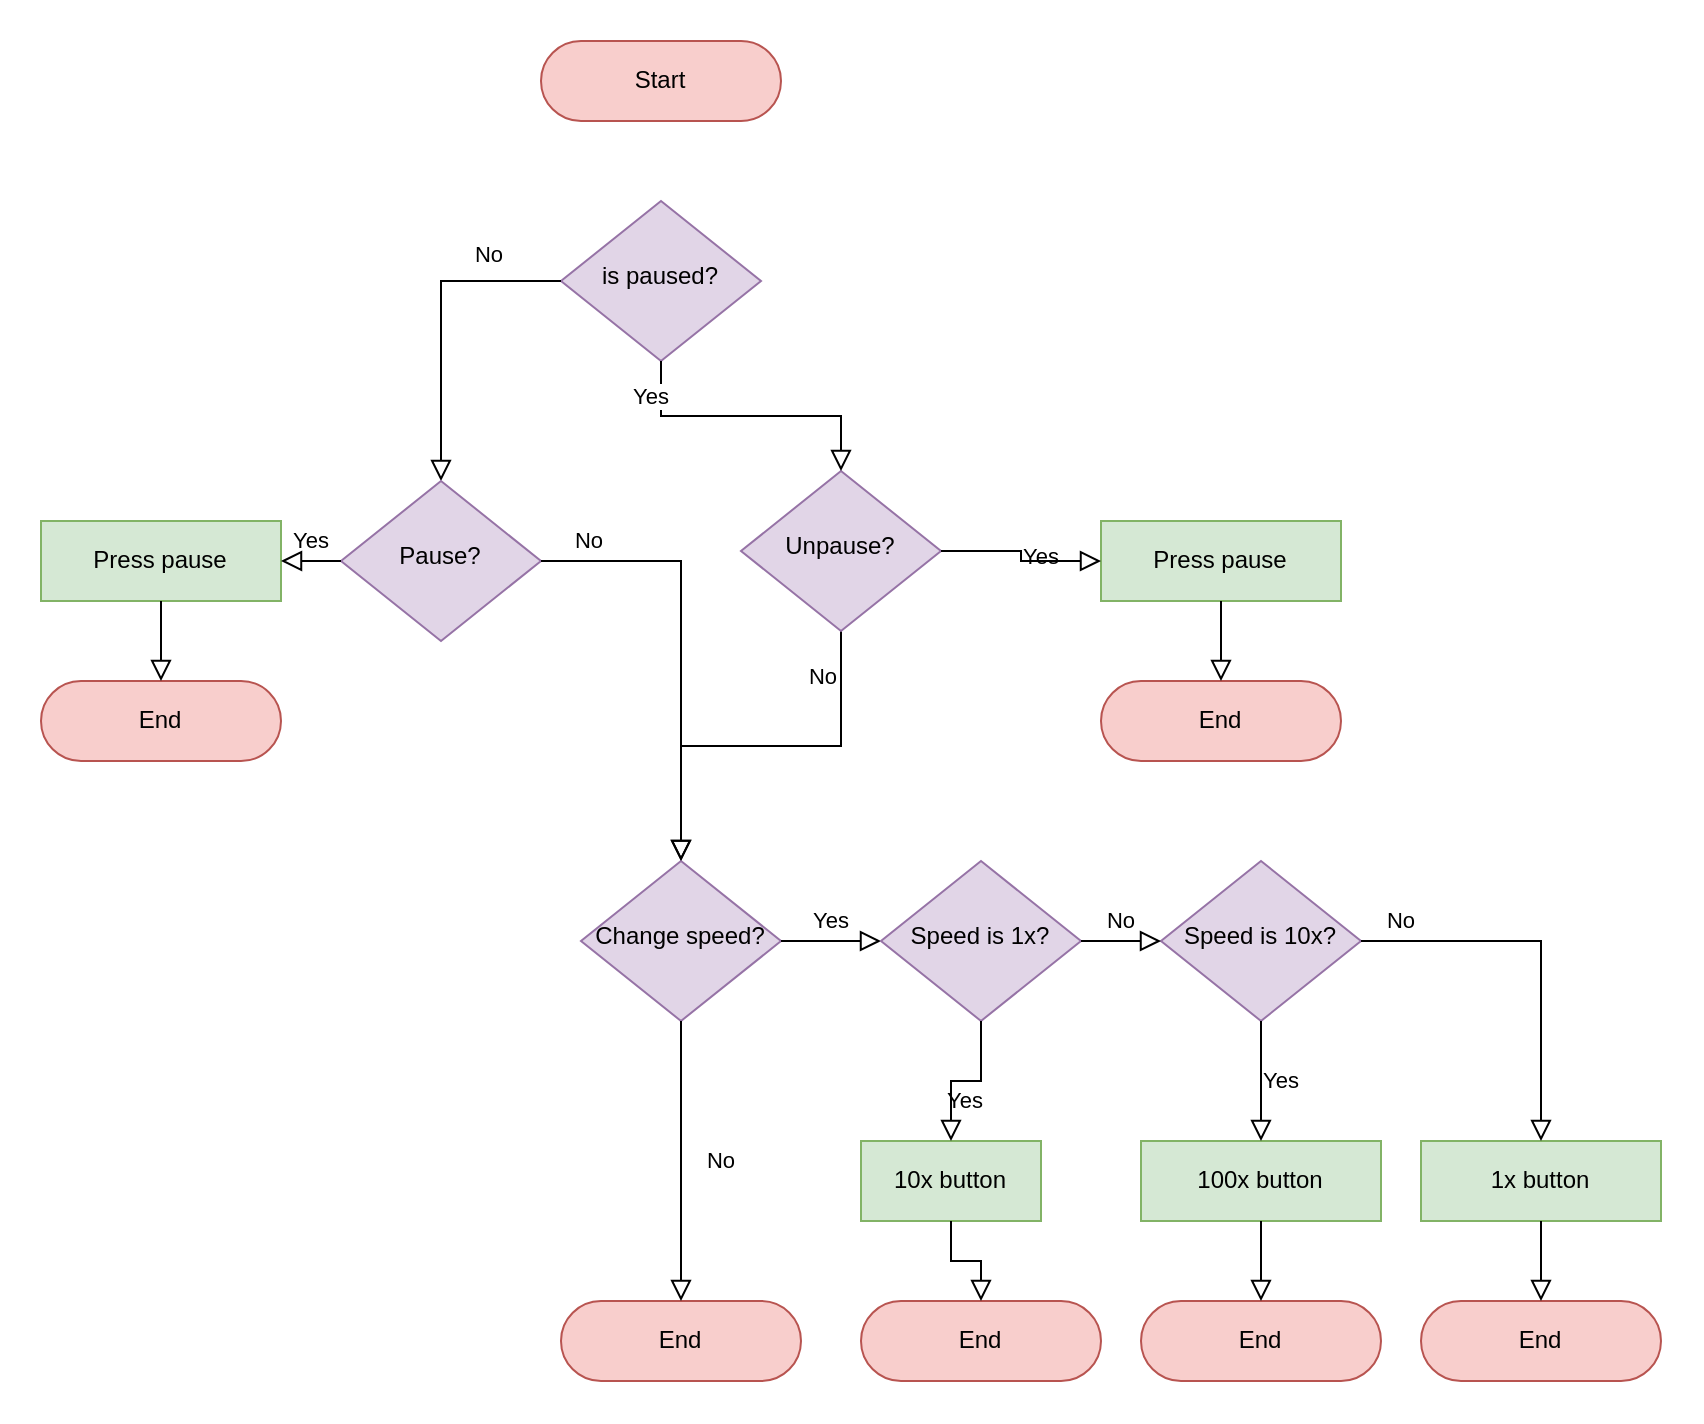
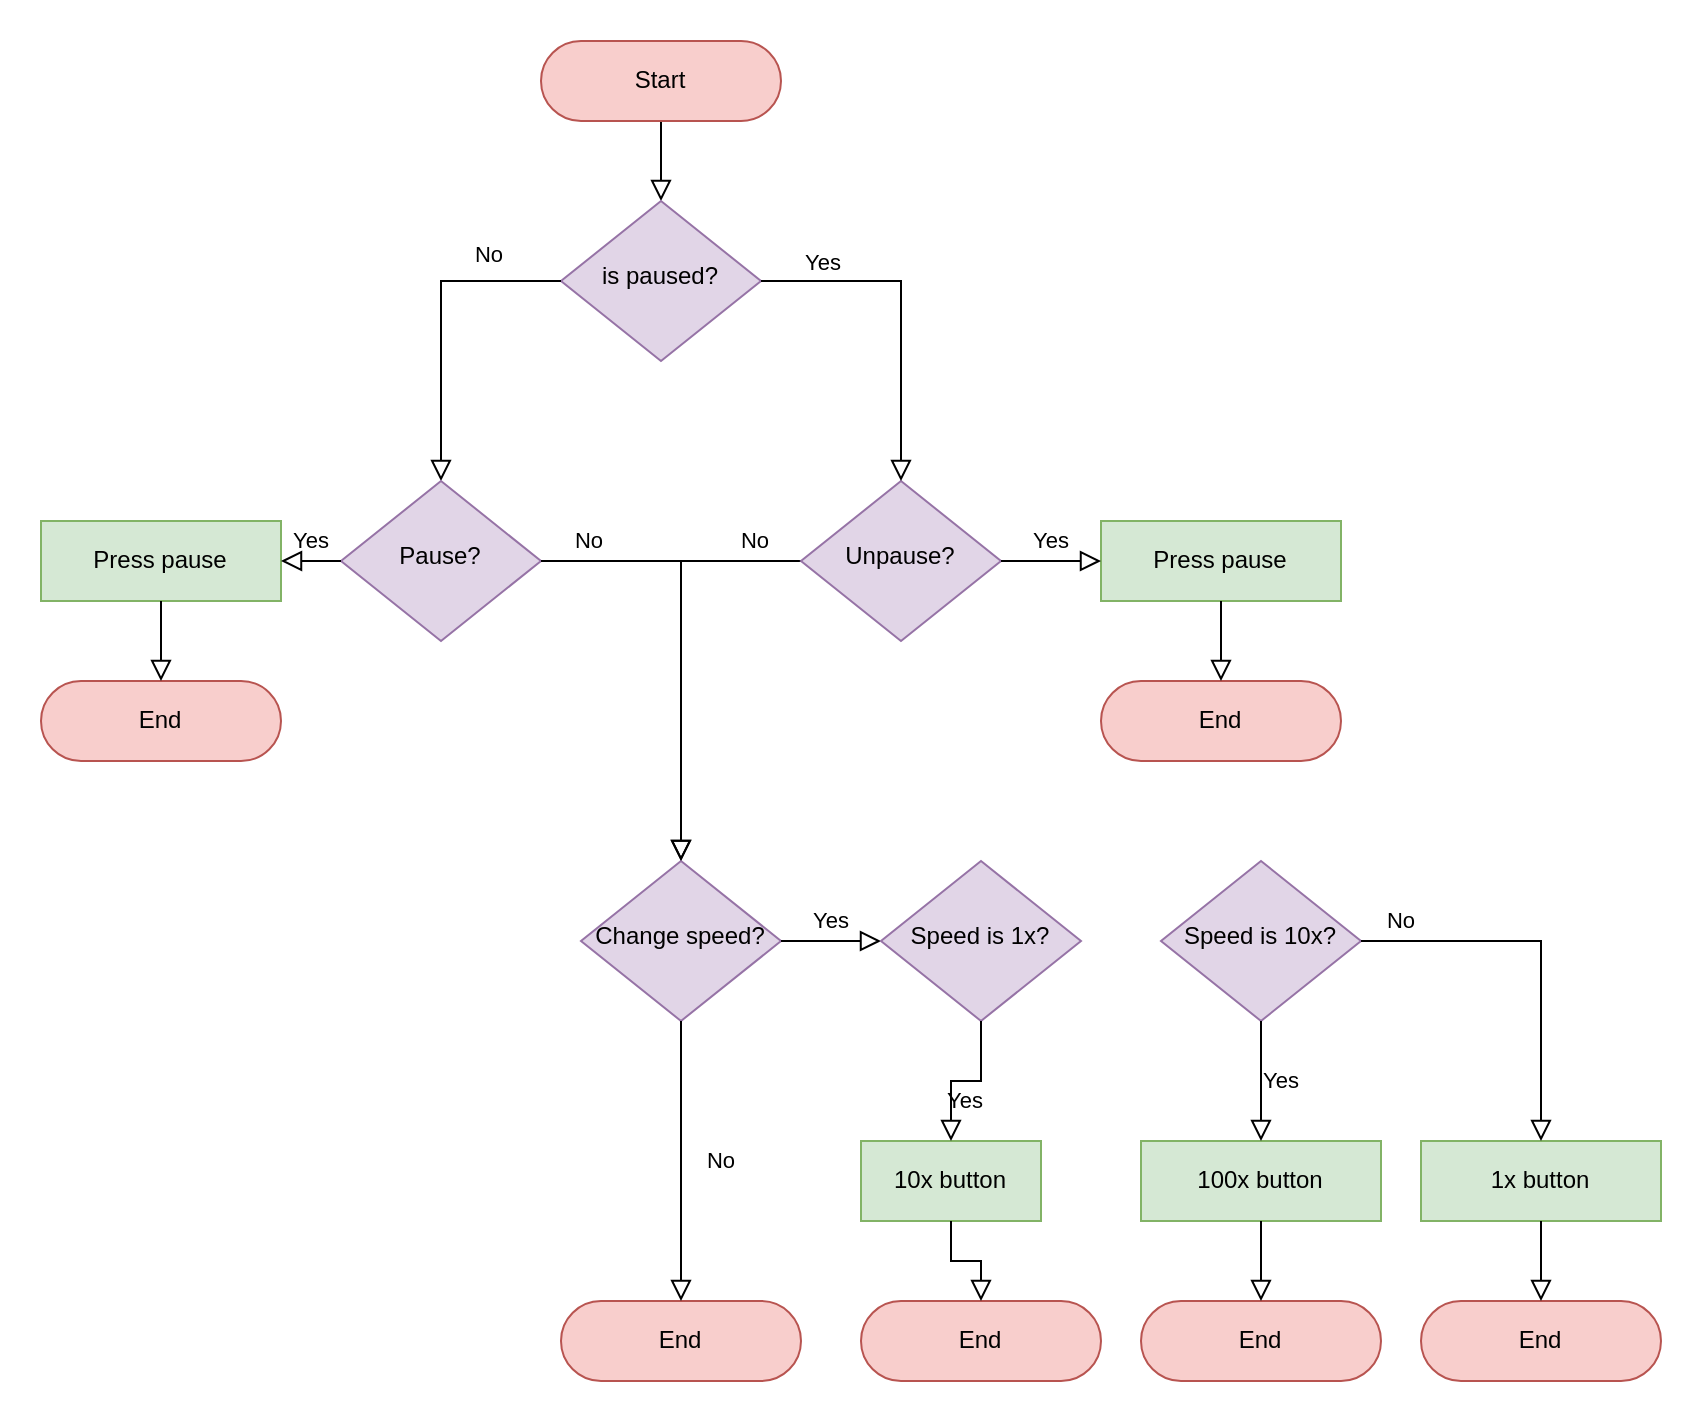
none -> (661, 150)
(841, 551) -> (901, 561)
(1110, 941) -> none
